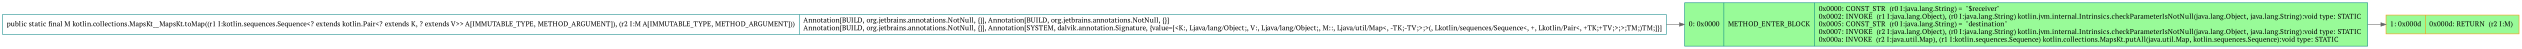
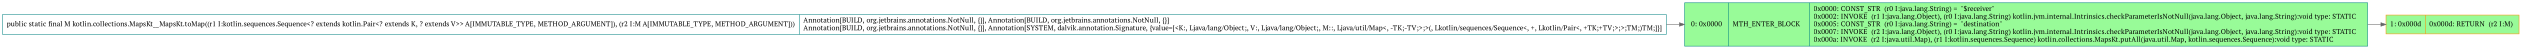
(1769, 24) -> (1766, 24)
